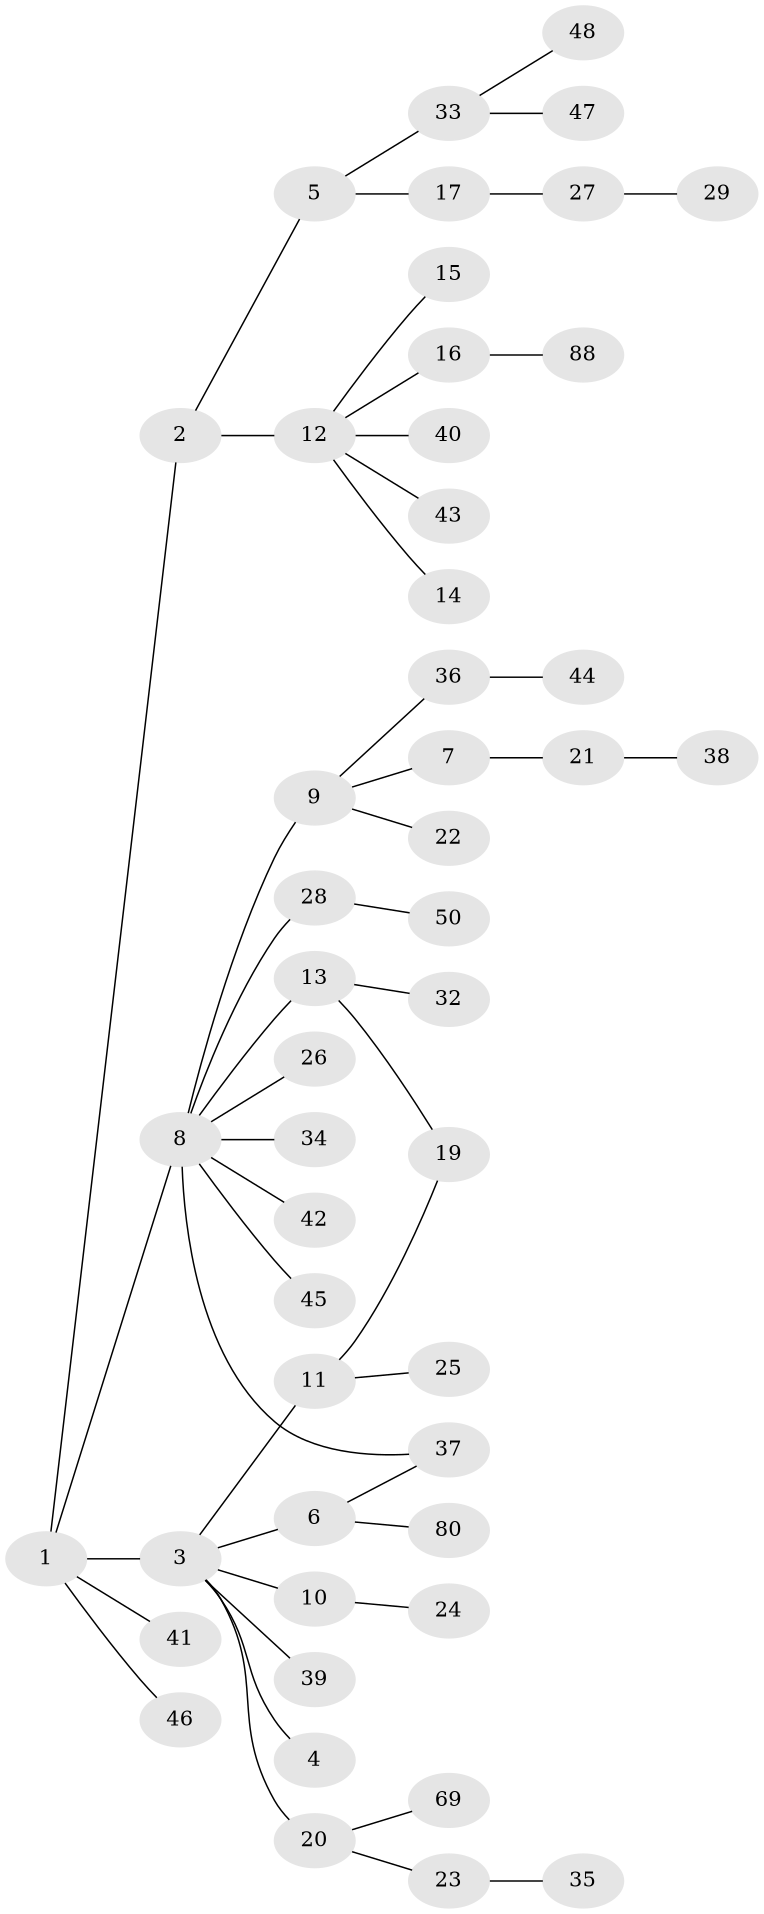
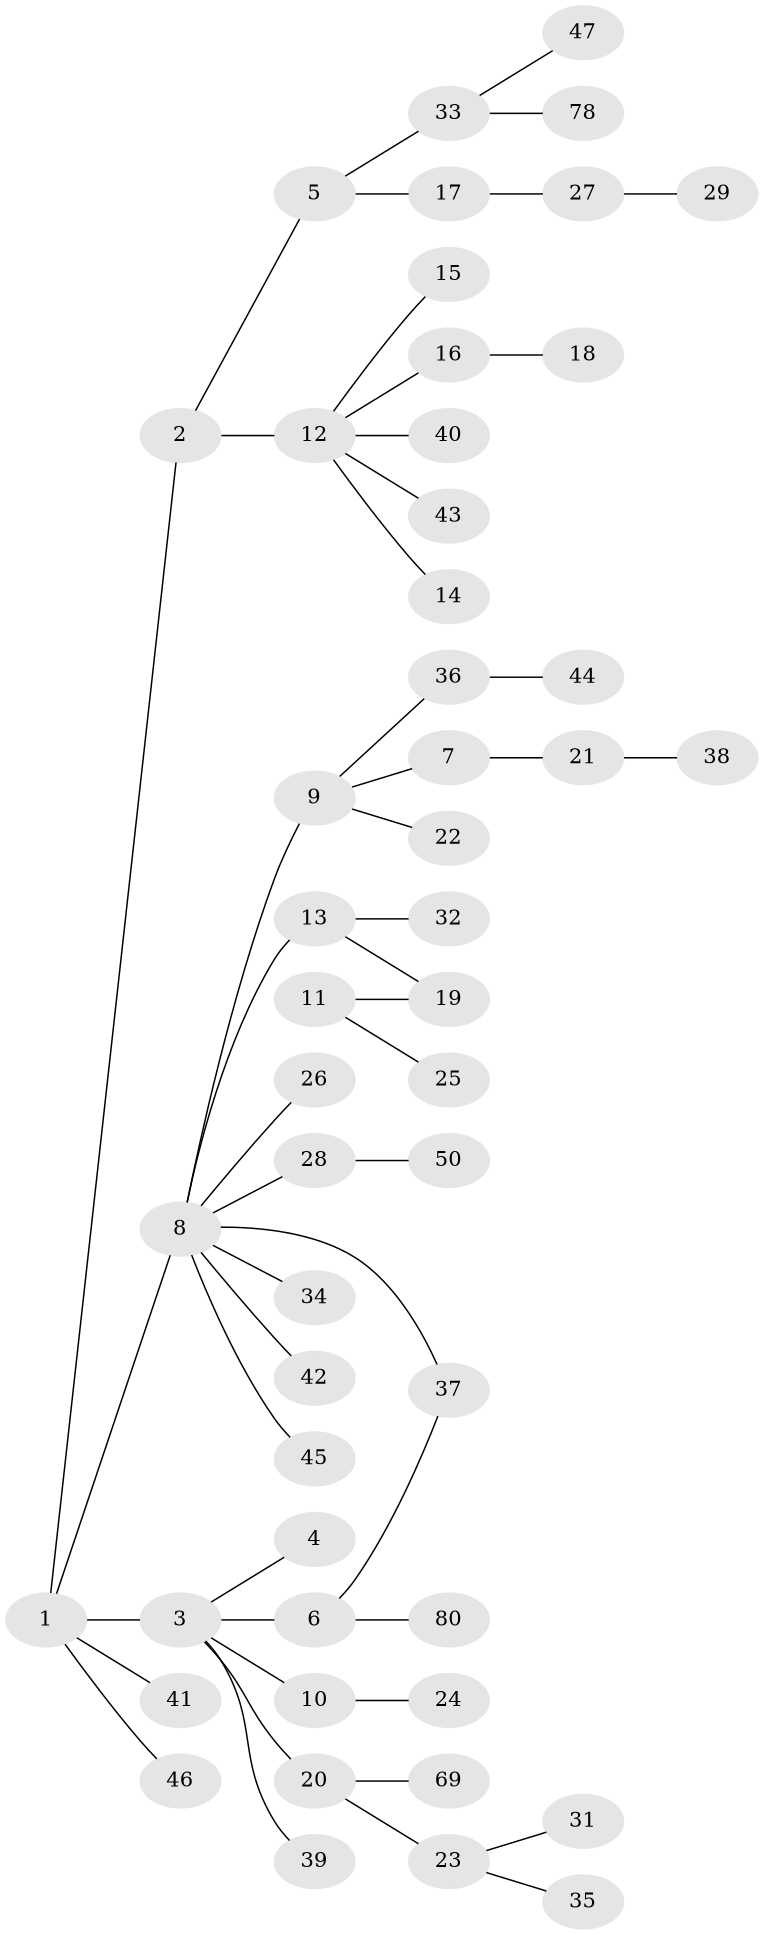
(583, 33) -> (583, 113)
(583, 355) -> (583, 355)
(248, 1470) -> none
none -> (583, 1821)
